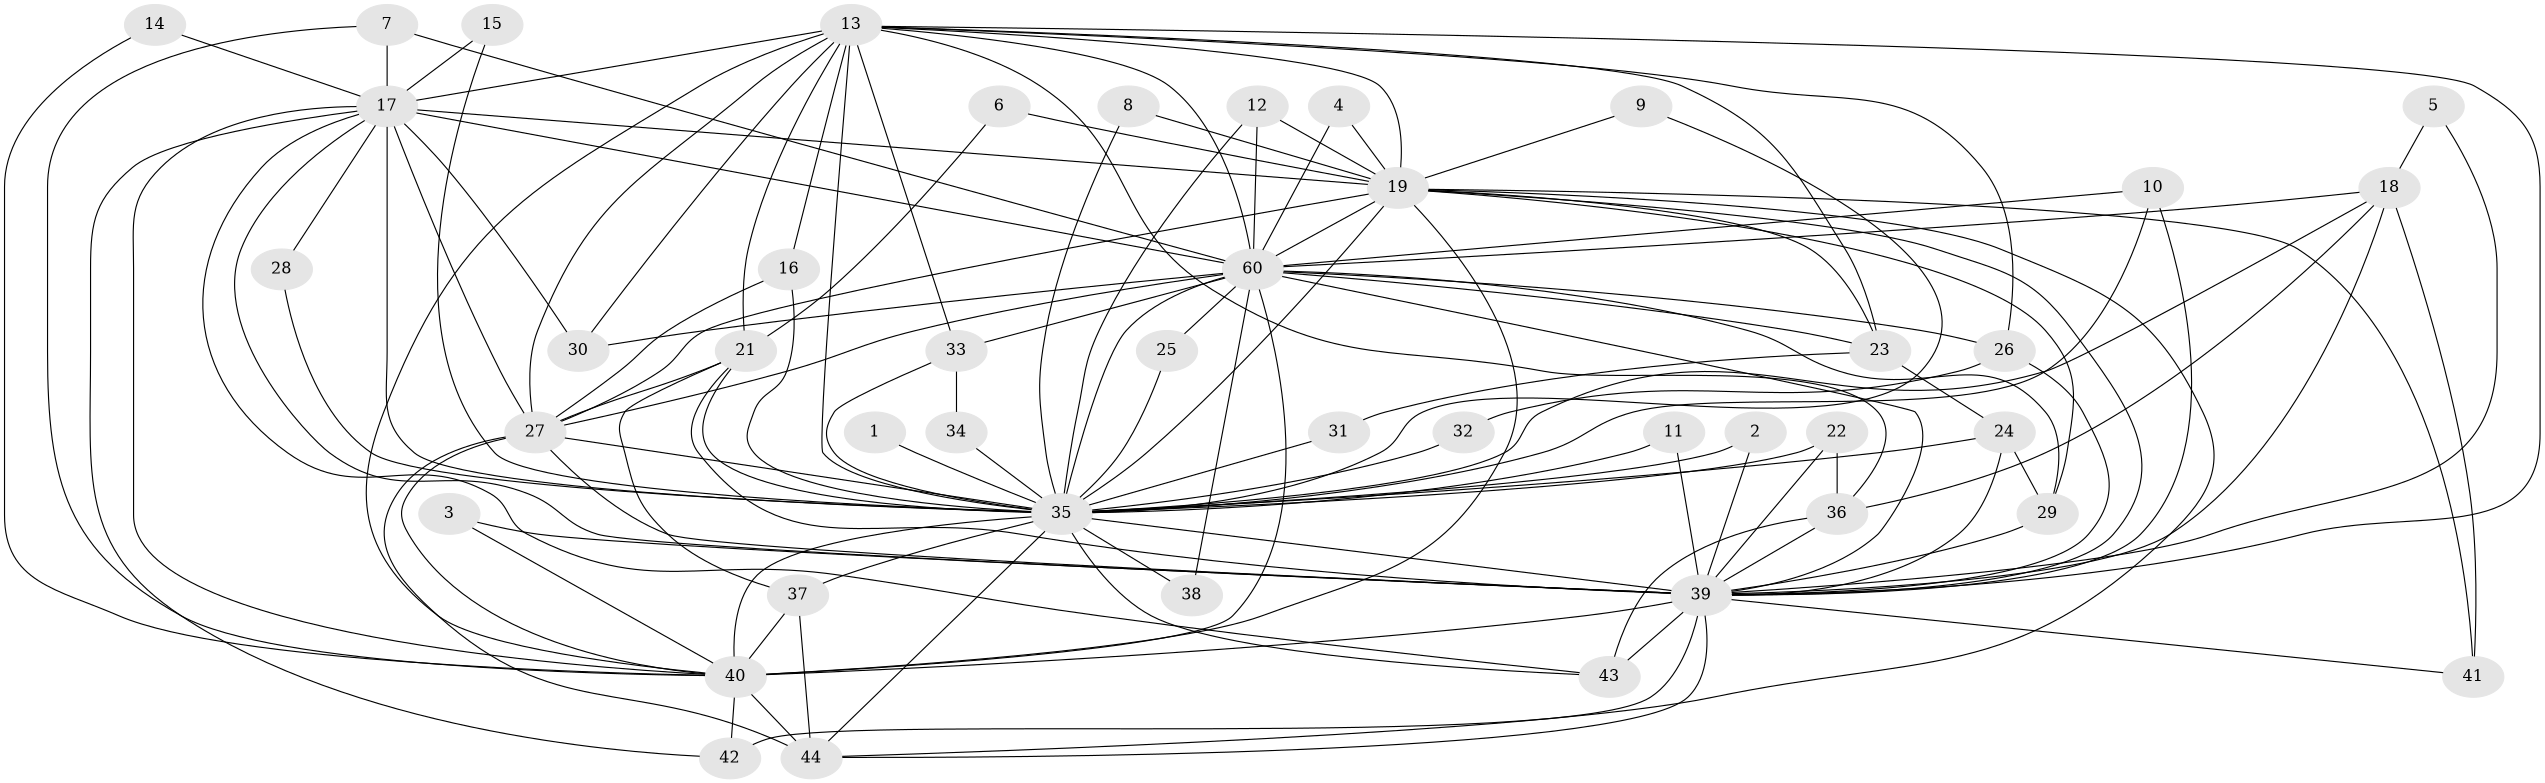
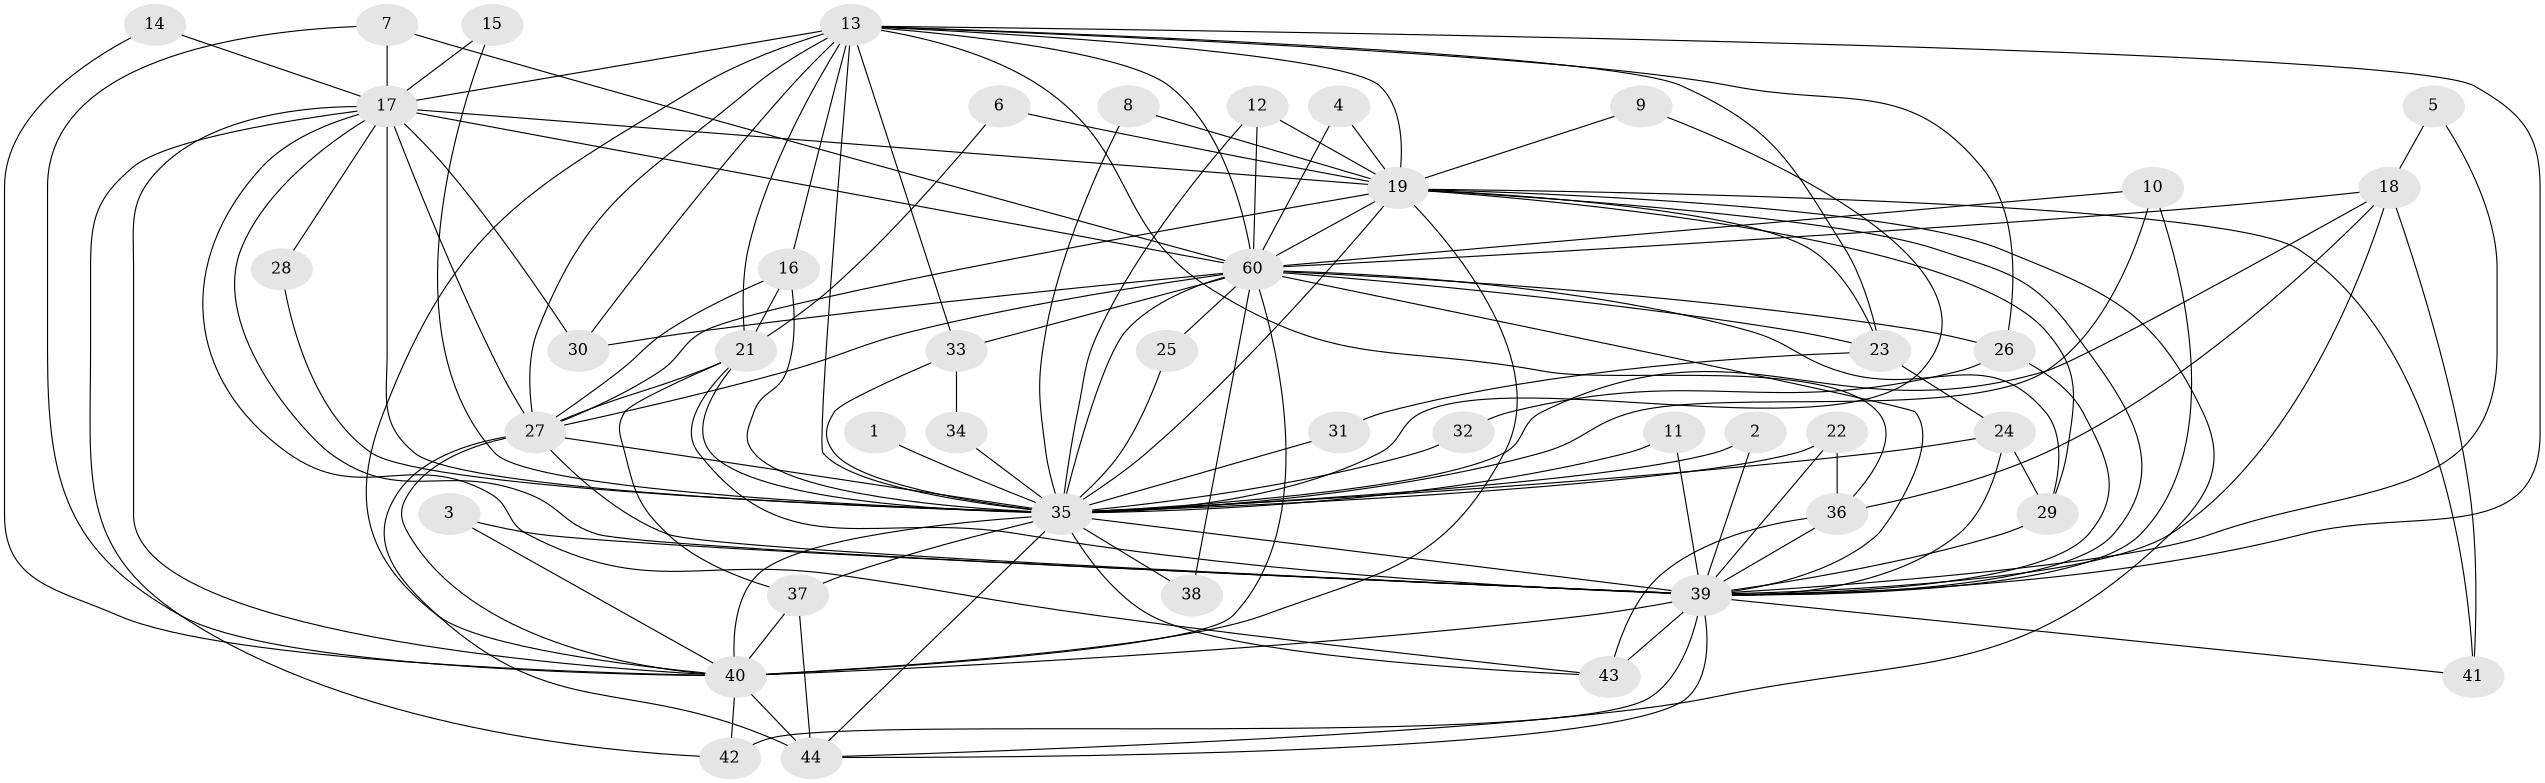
none -> (771, 303)
